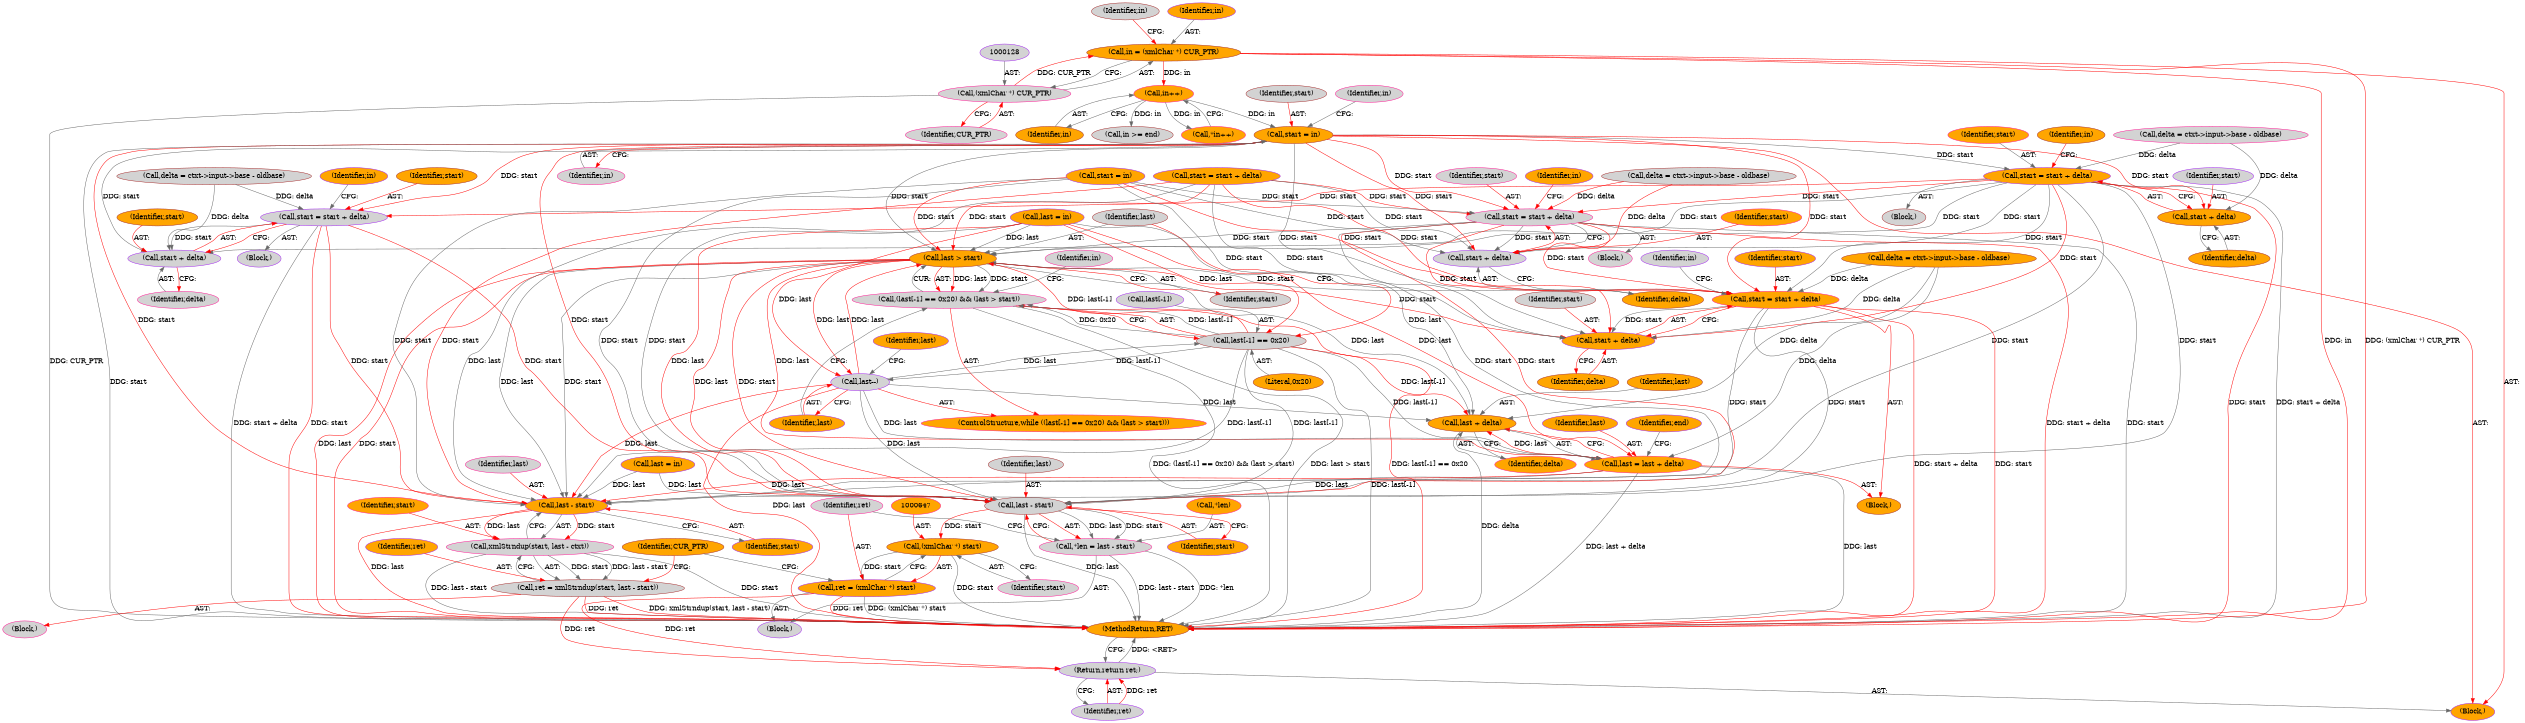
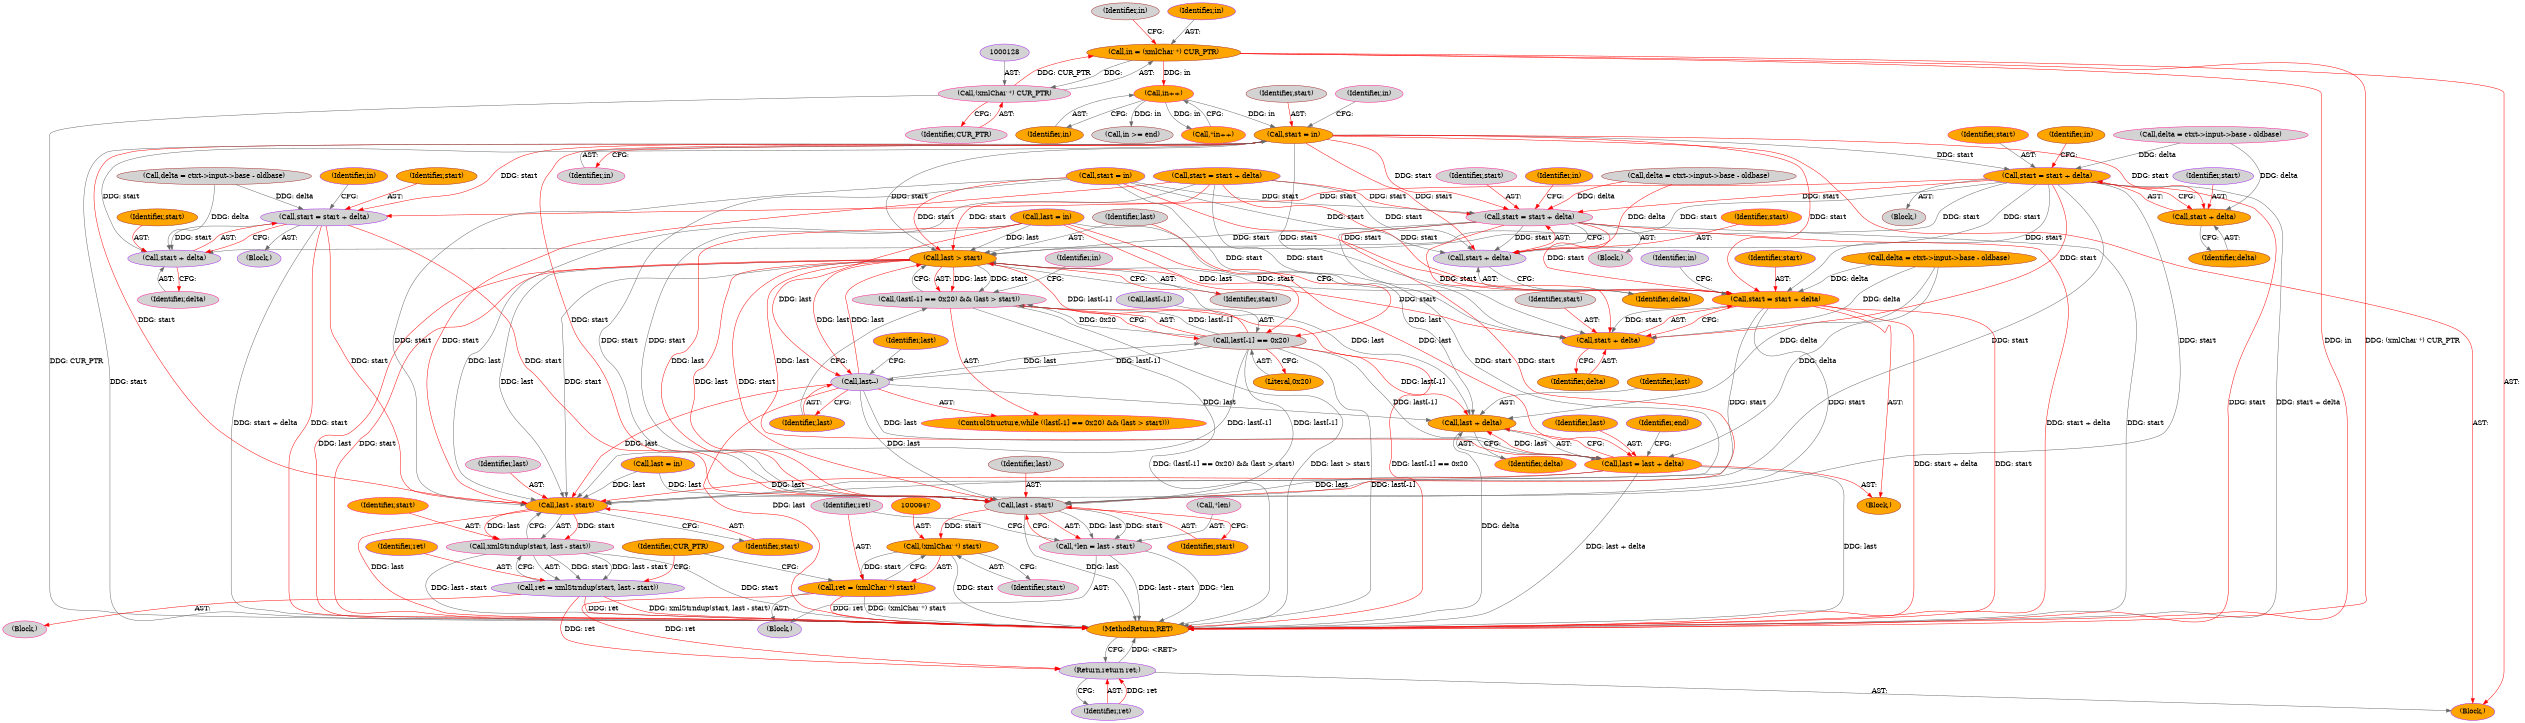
(1114, 73) -> (1114, 73)
(923, 279) -> (923, 279)
none -> (1276, 358)
(1214, 506) -> (1214, 506)
(530, 547) -> (530, 547)
(588, 588) -> (588, 588)
